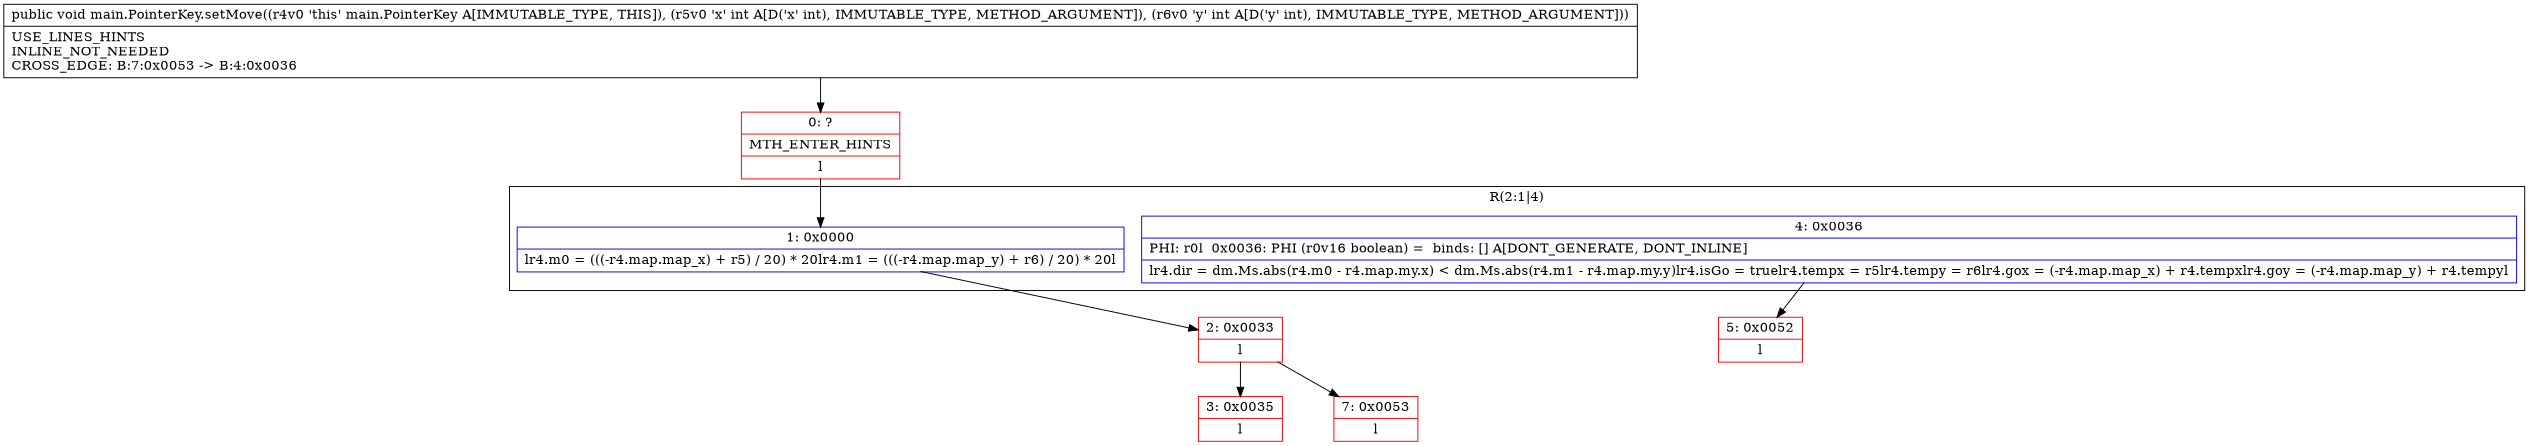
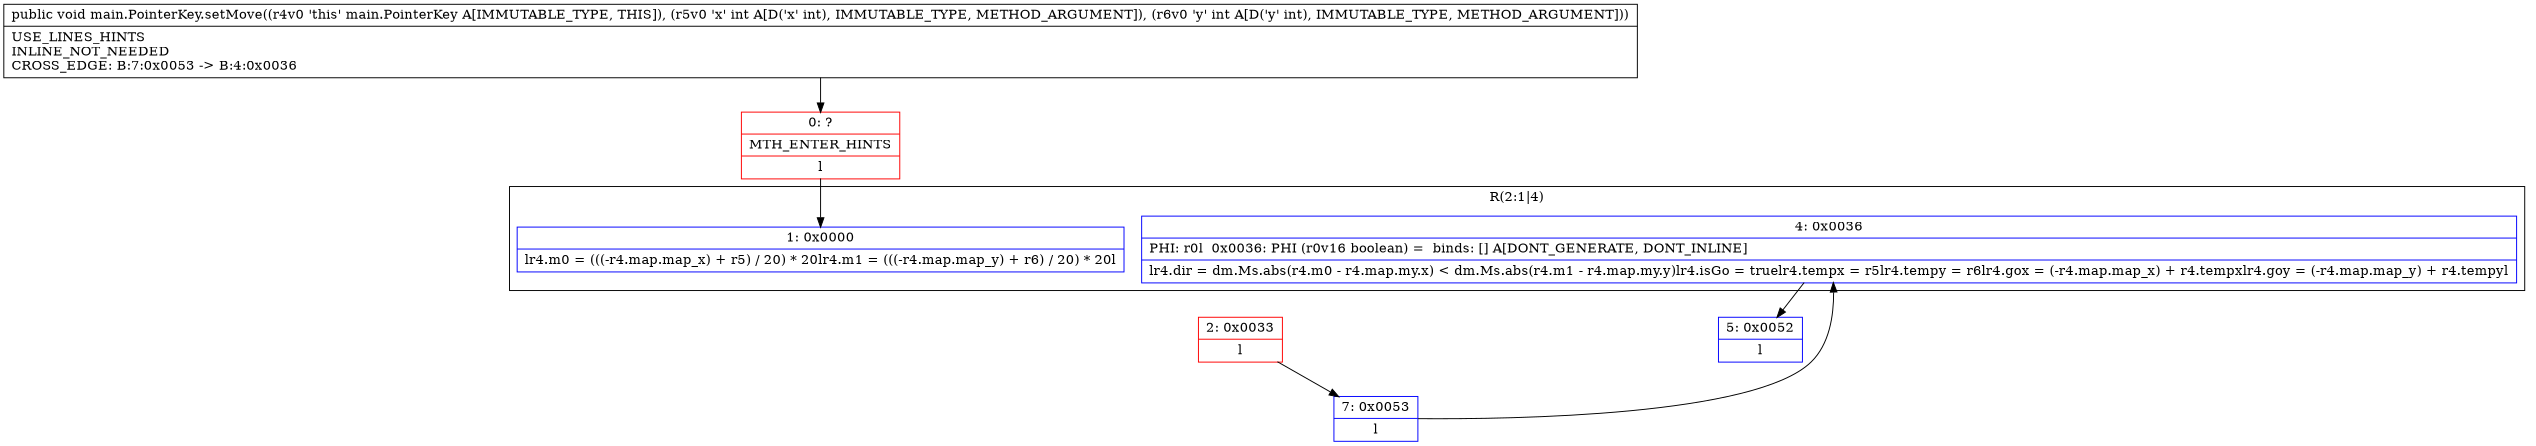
(1055, 300) -> none
(1760, 340) -> (1760, 340)
none -> (1656, 408)
(1240, 419) -> none
(1376, 419) -> (1376, 419)
